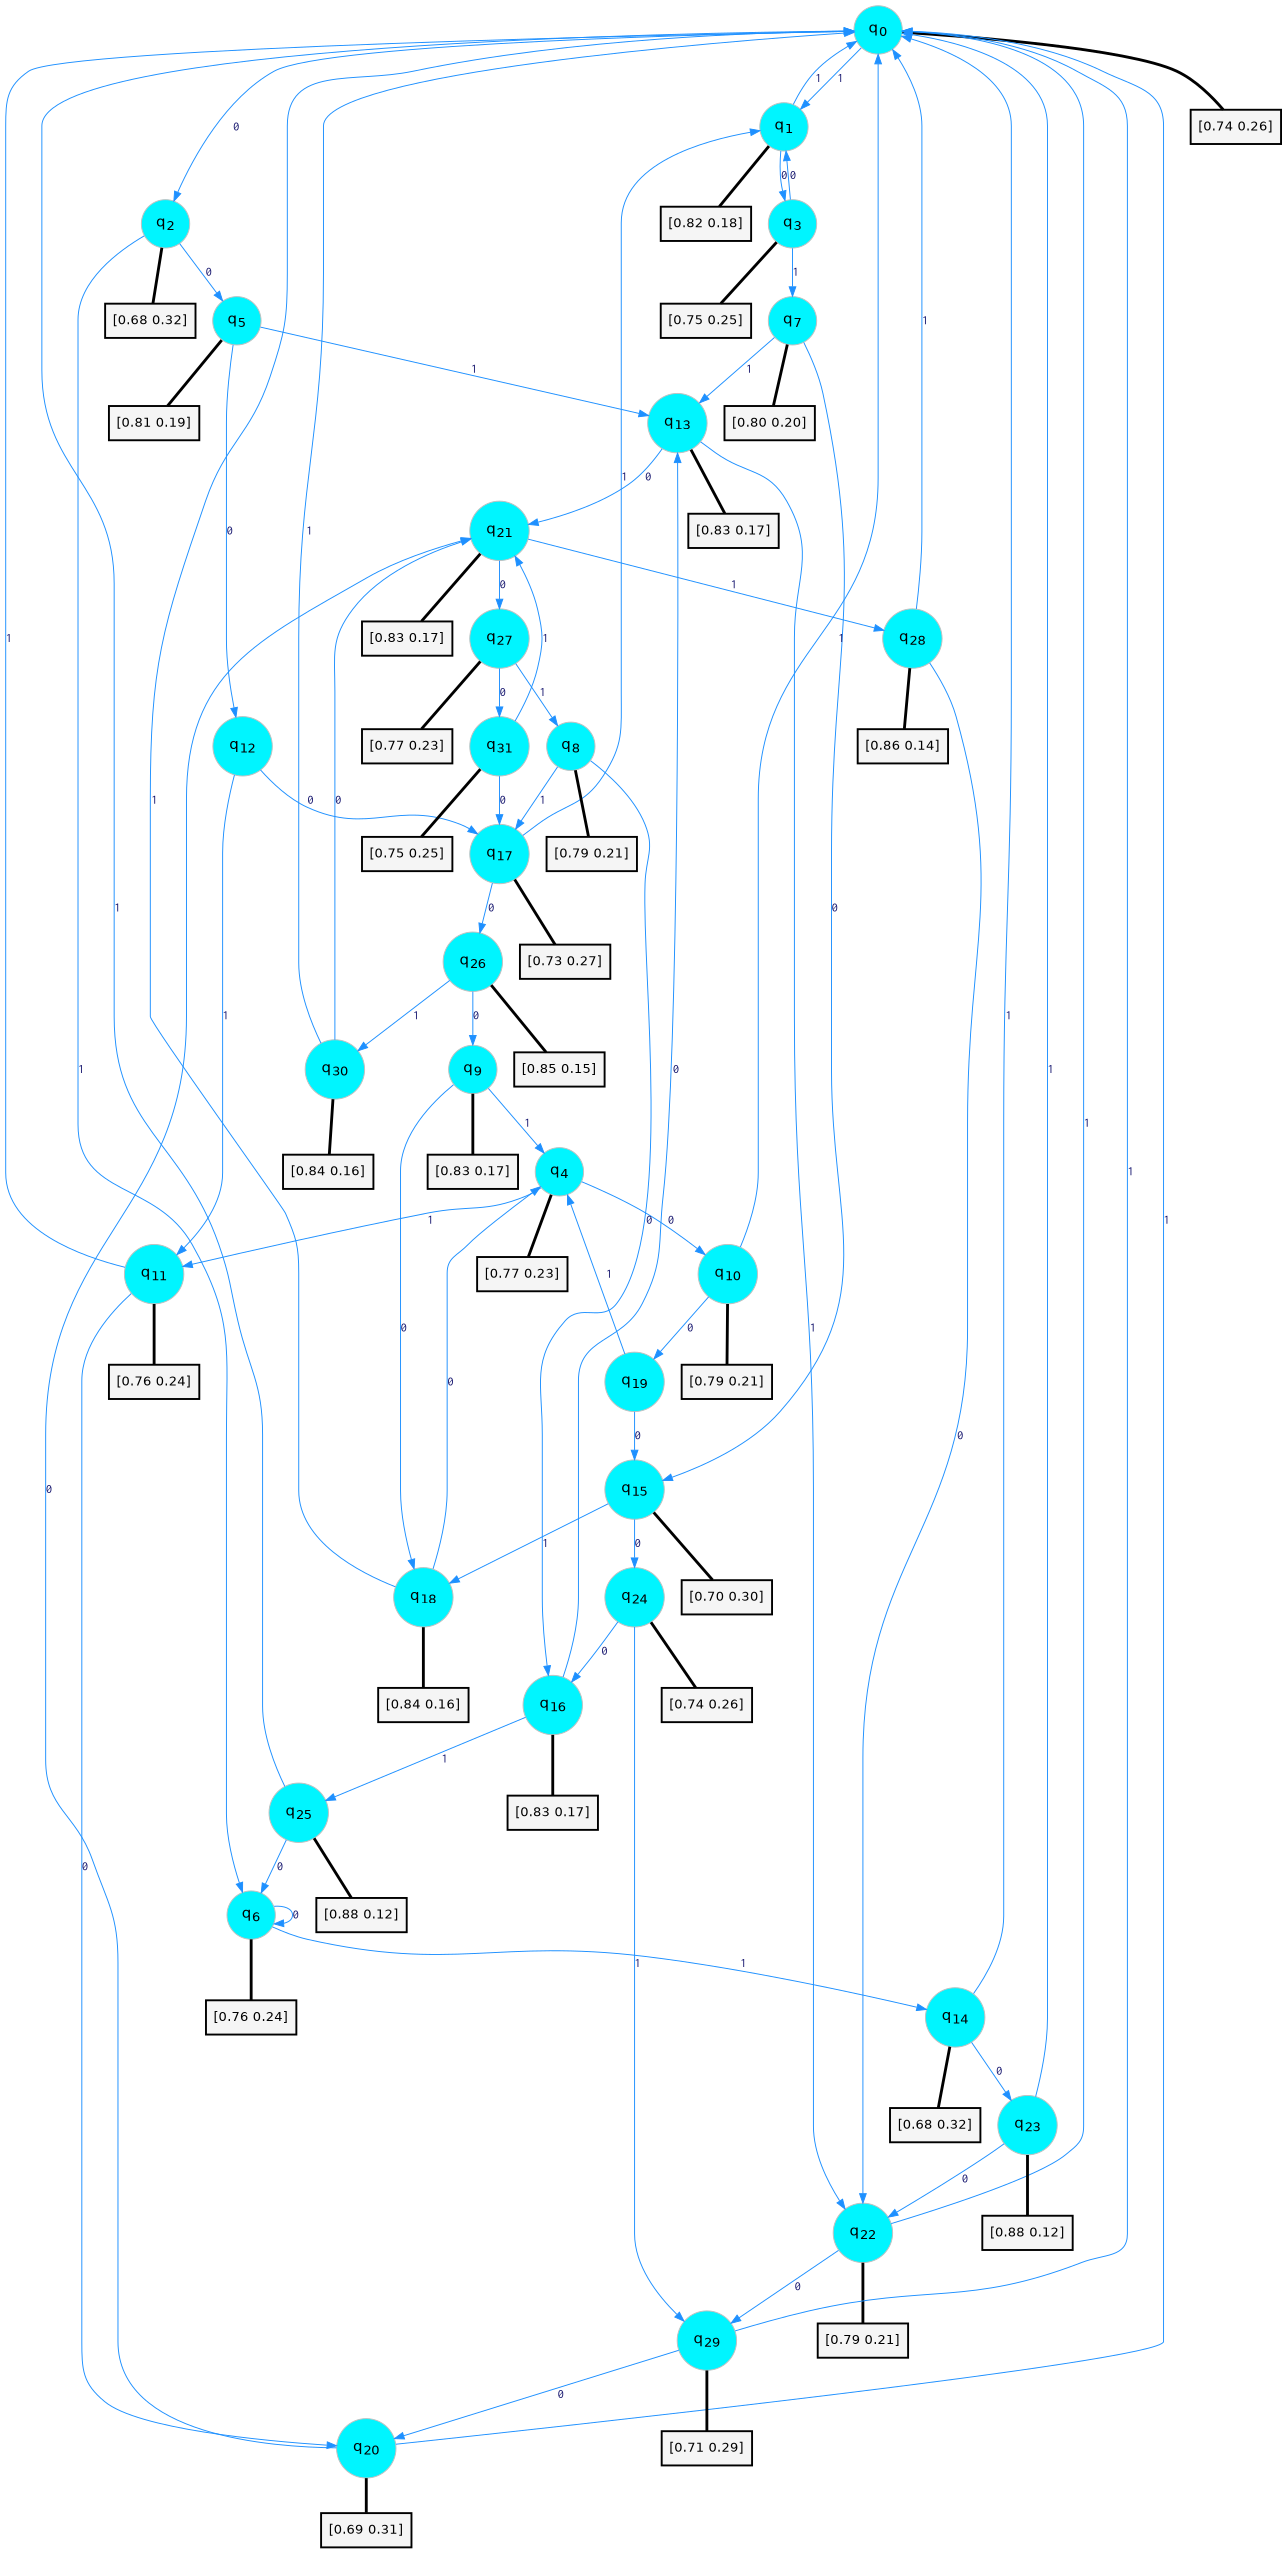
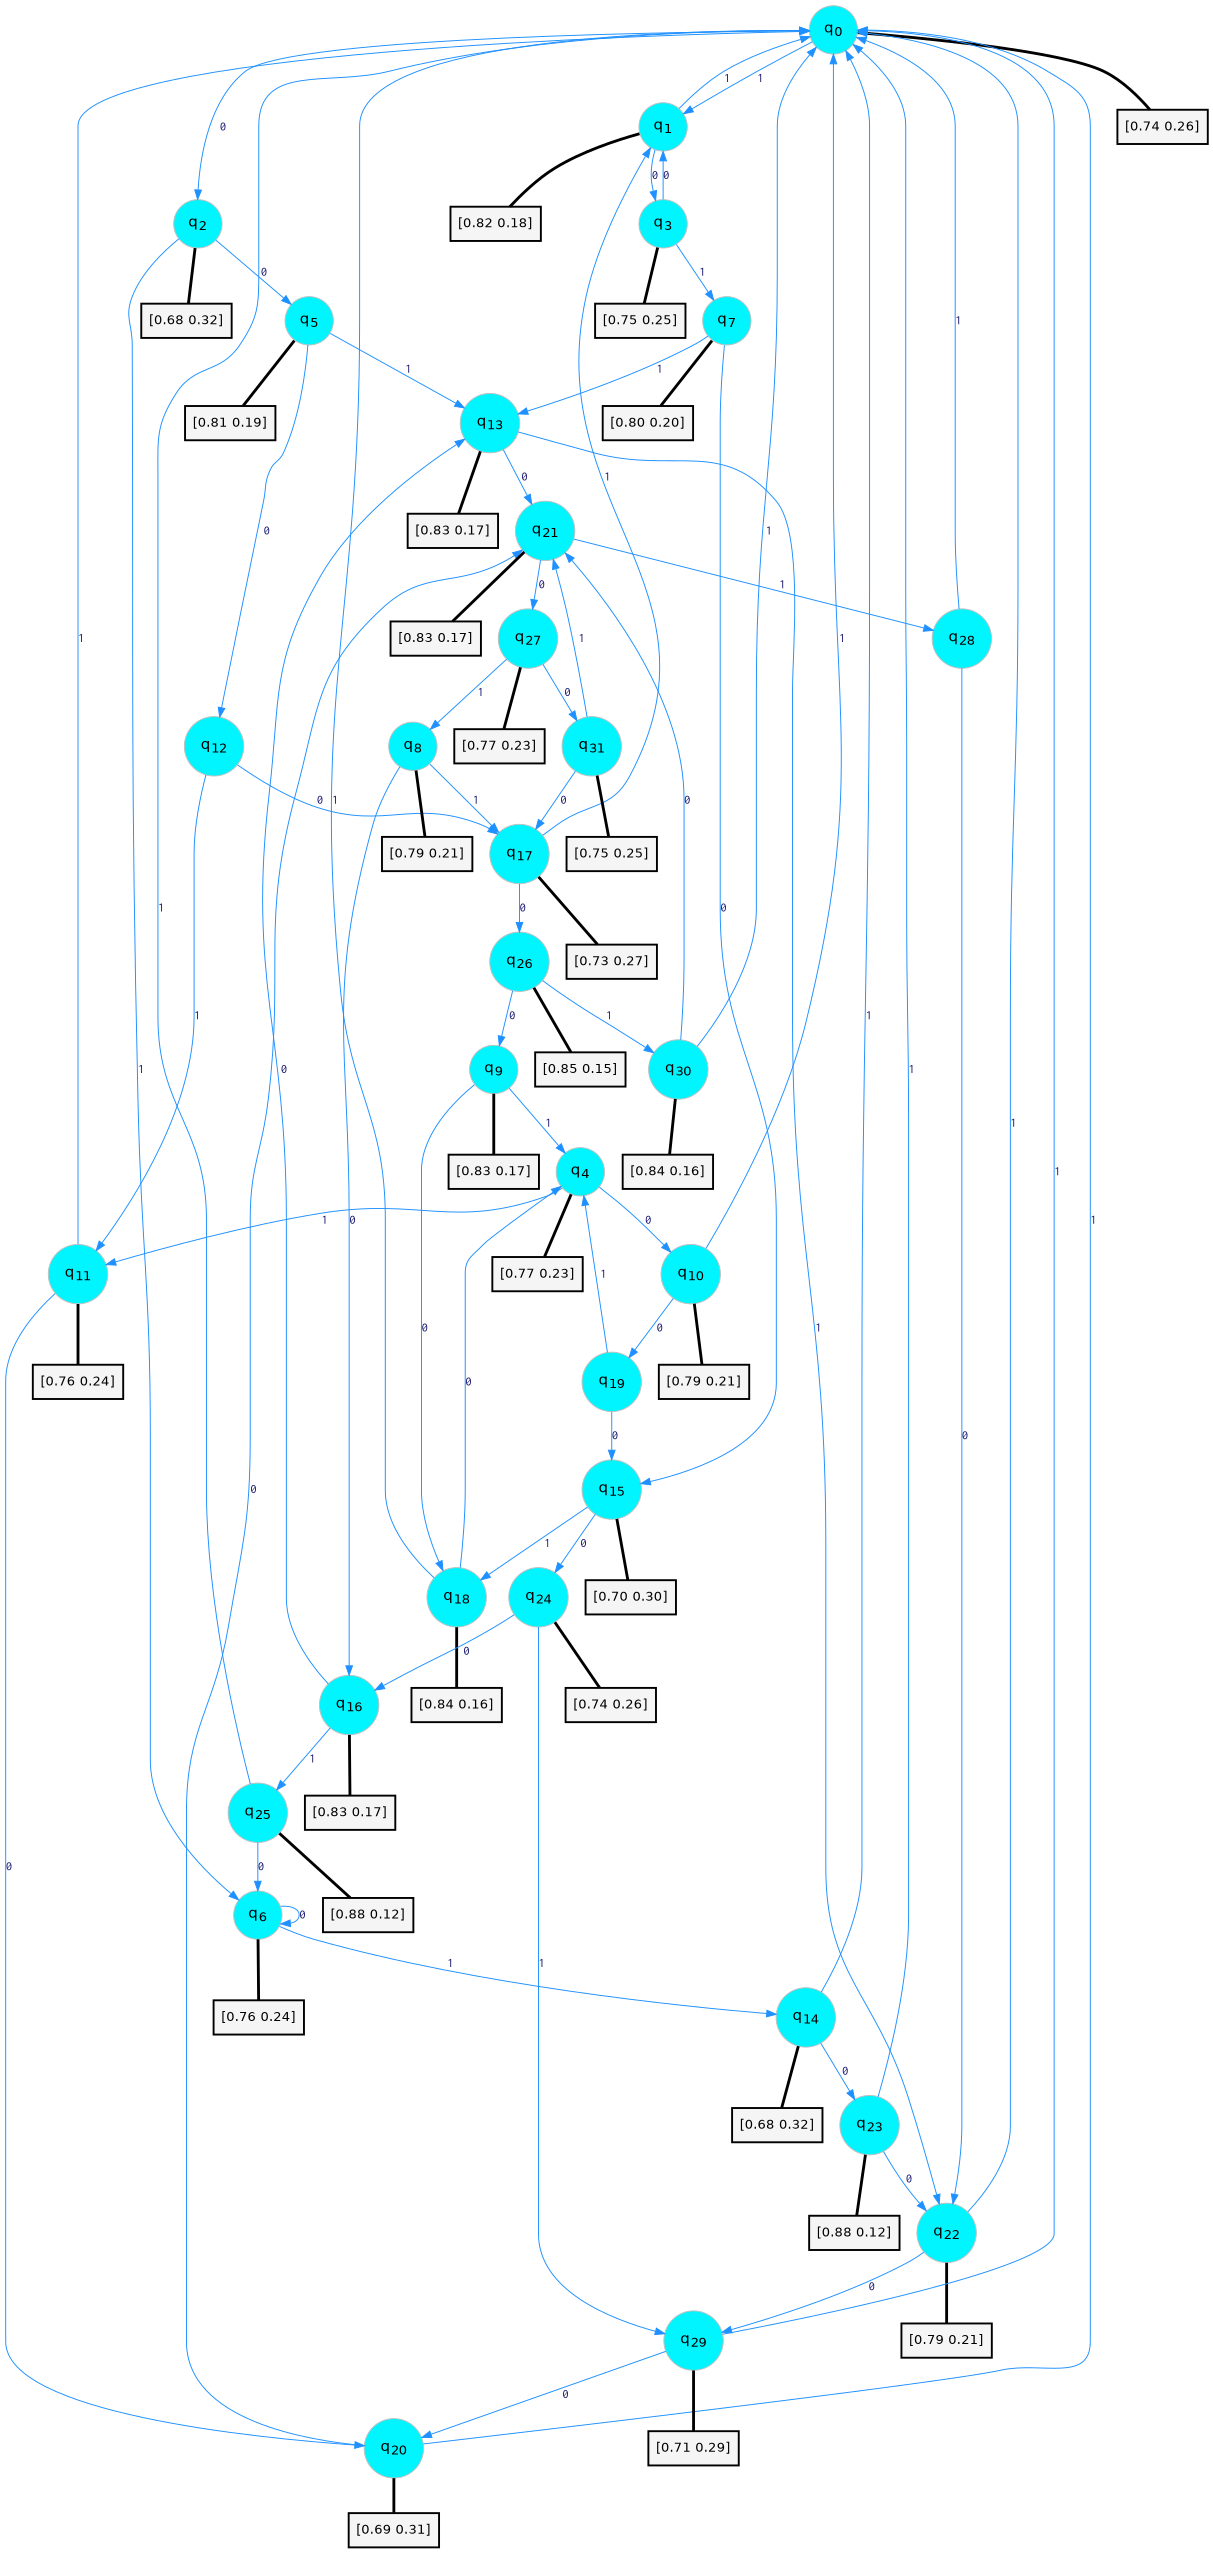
(903, 746) -> none
